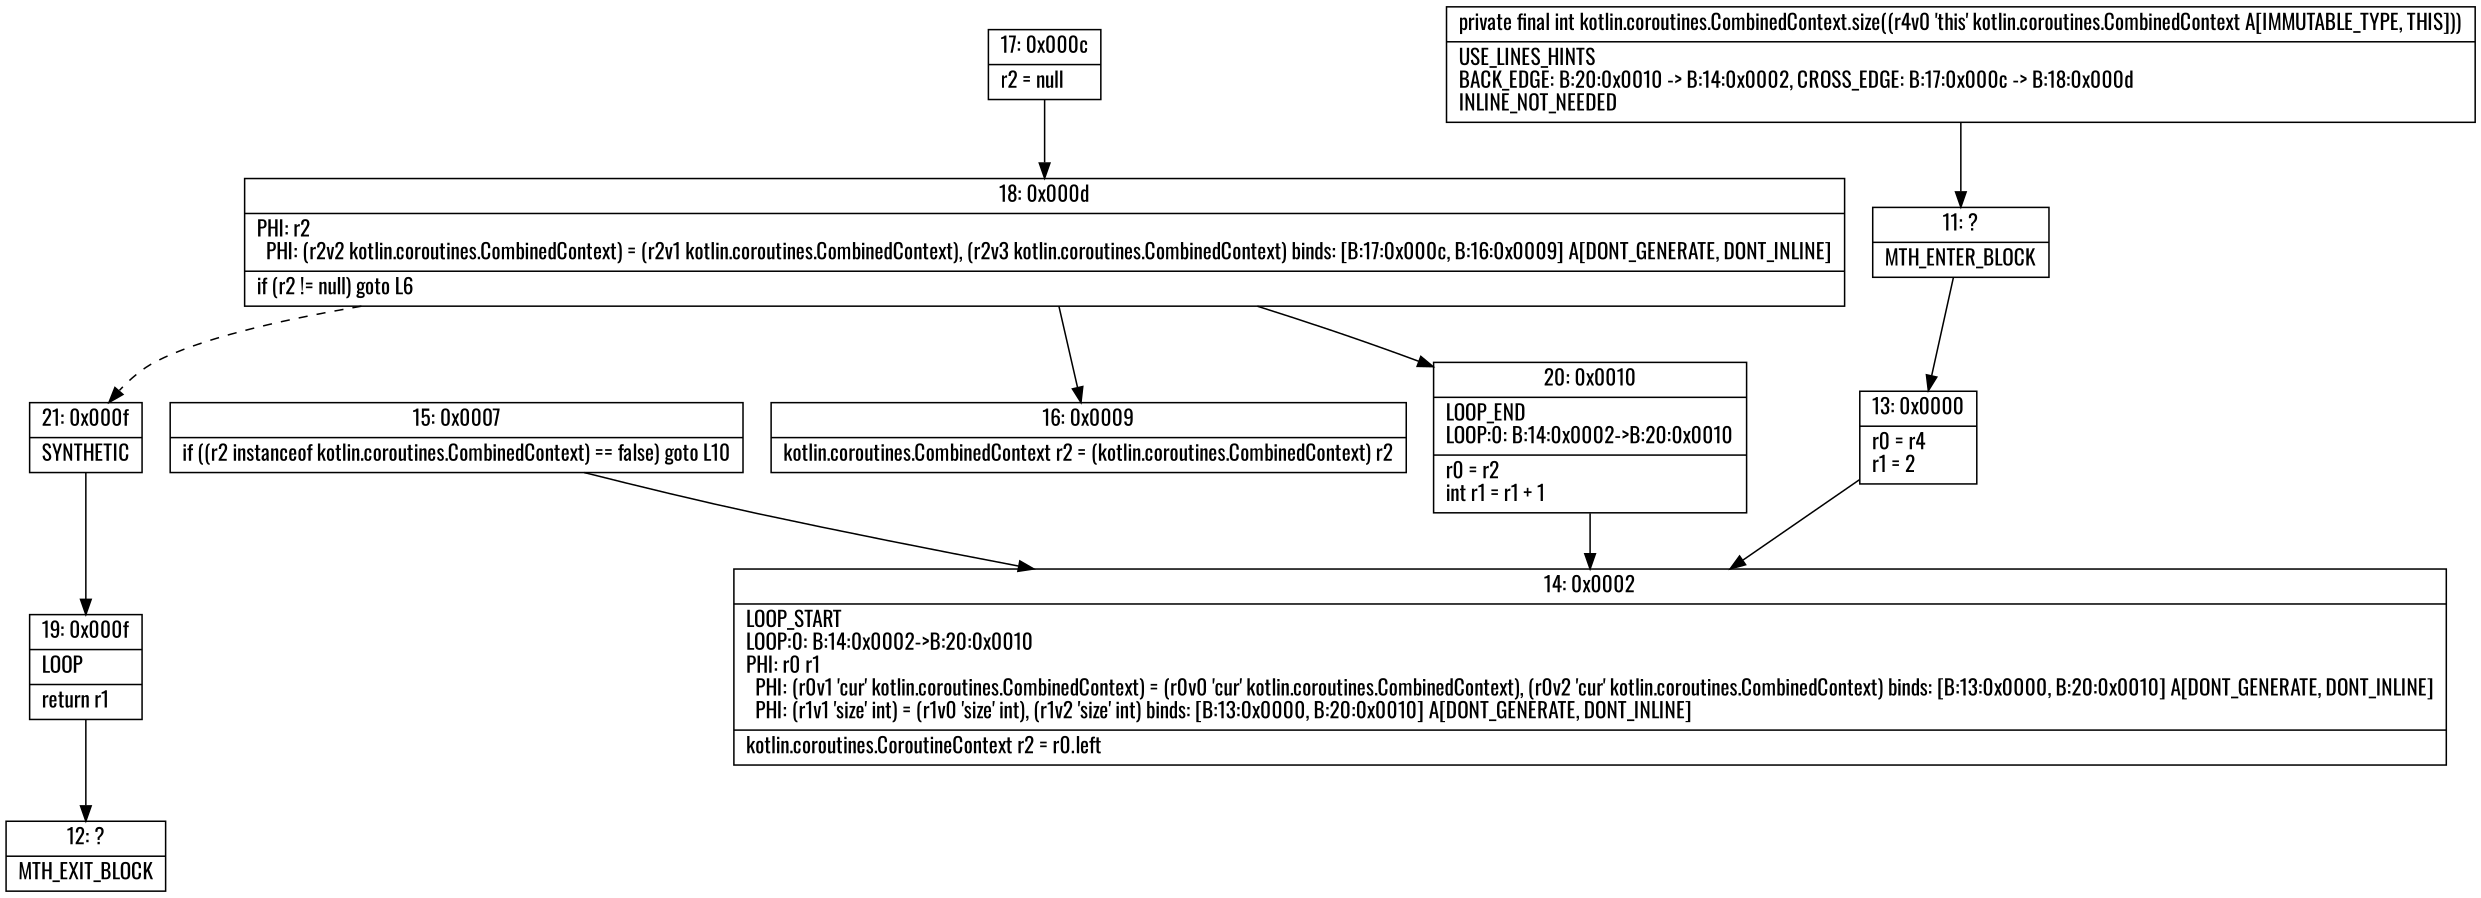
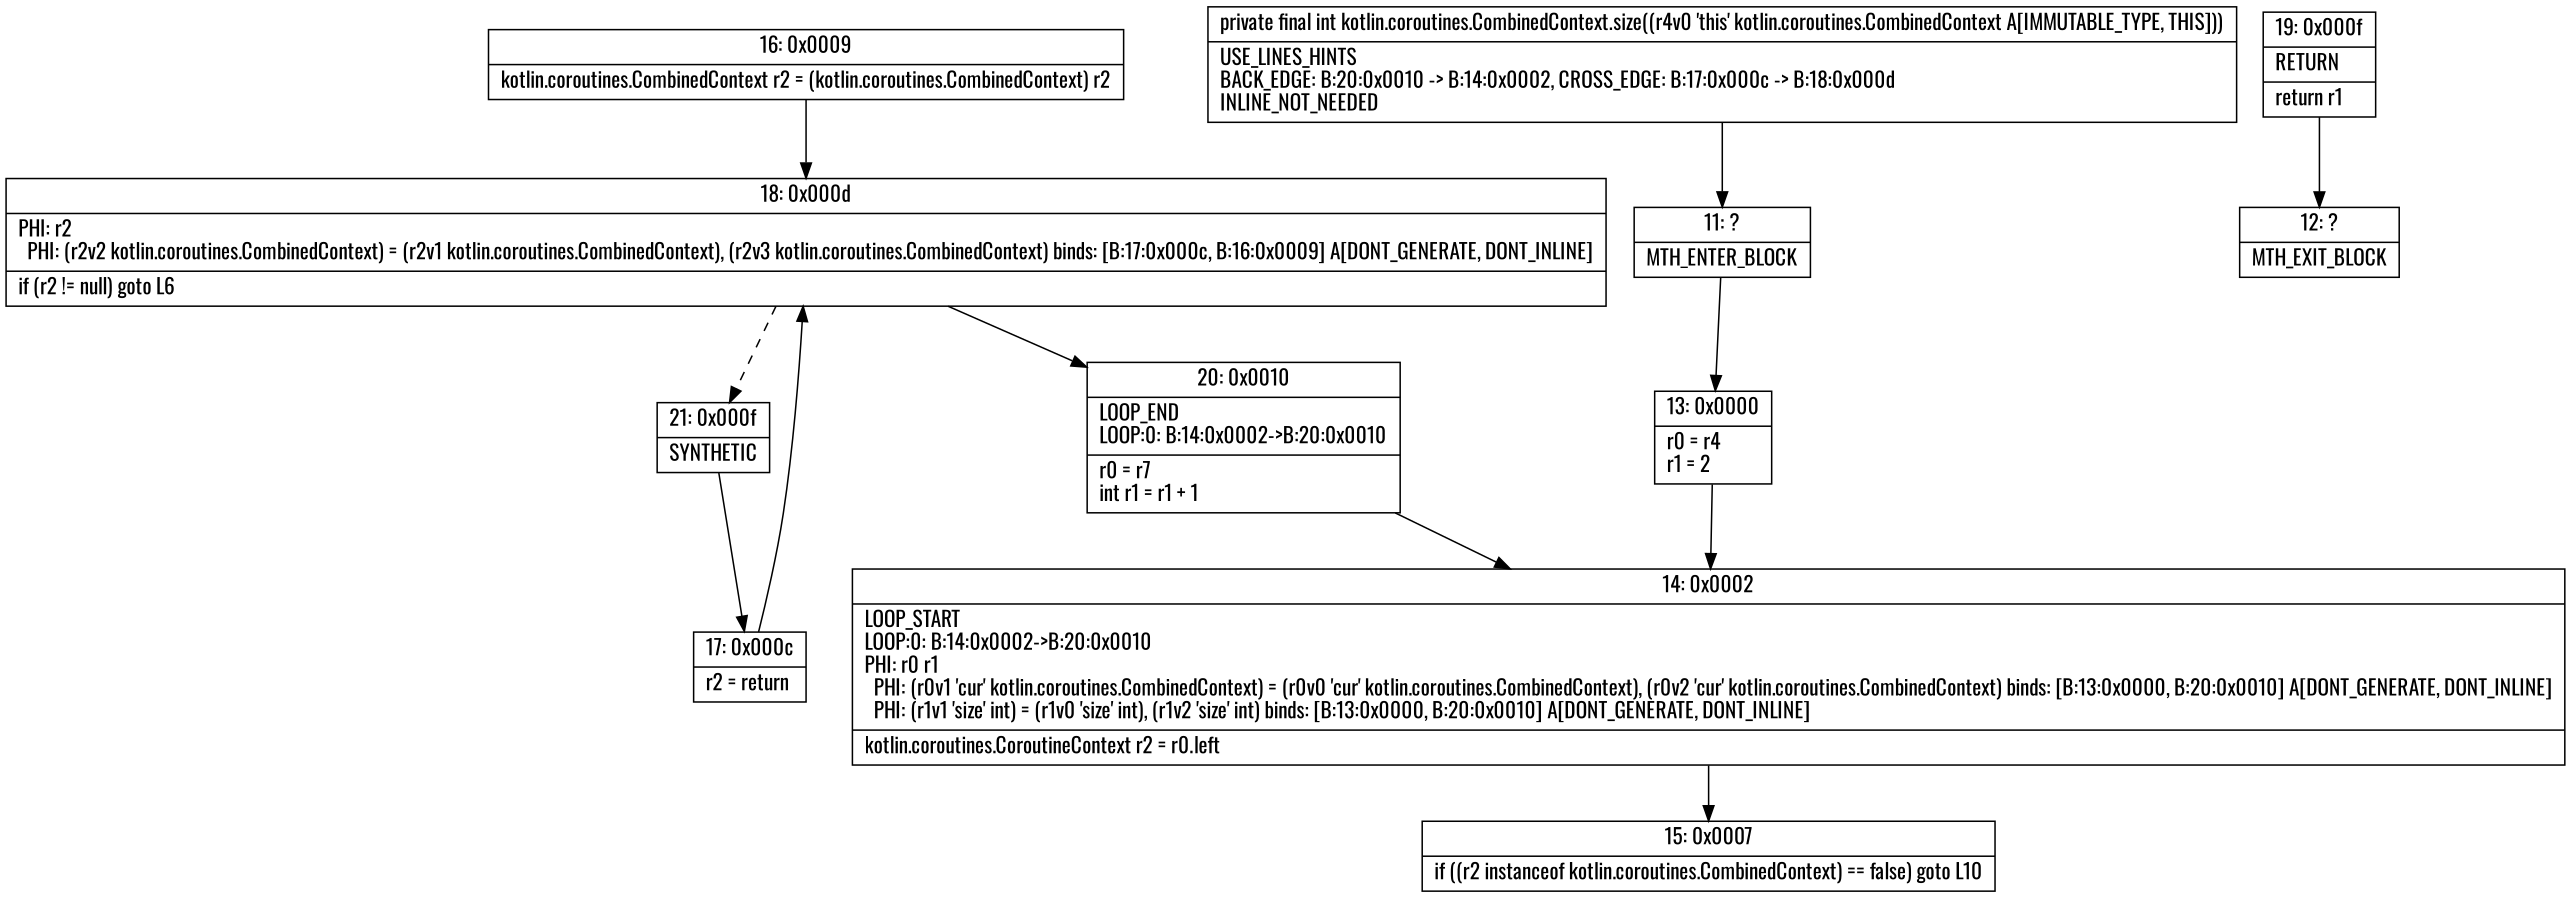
(1032, 81) -> (748, 684)
(1068, 347) -> (806, 131)
(1473, 472) -> (1125, 472)
(801, 523) -> (1709, 785)
(86, 536) -> (730, 545)
(63, 666) -> (2308, 64)
